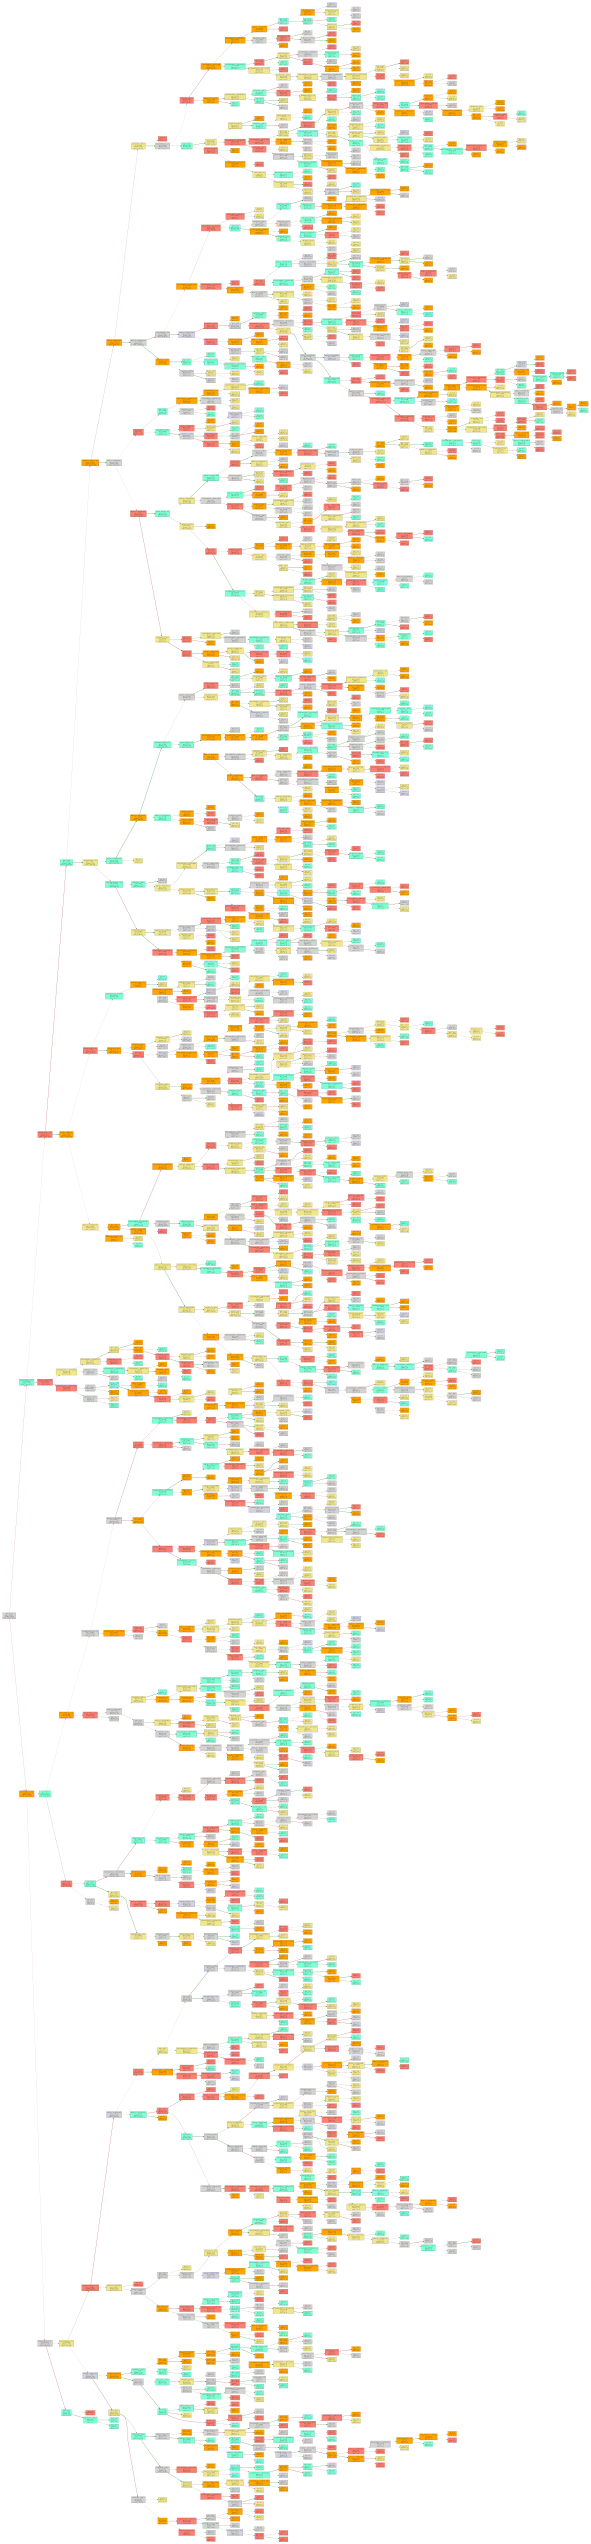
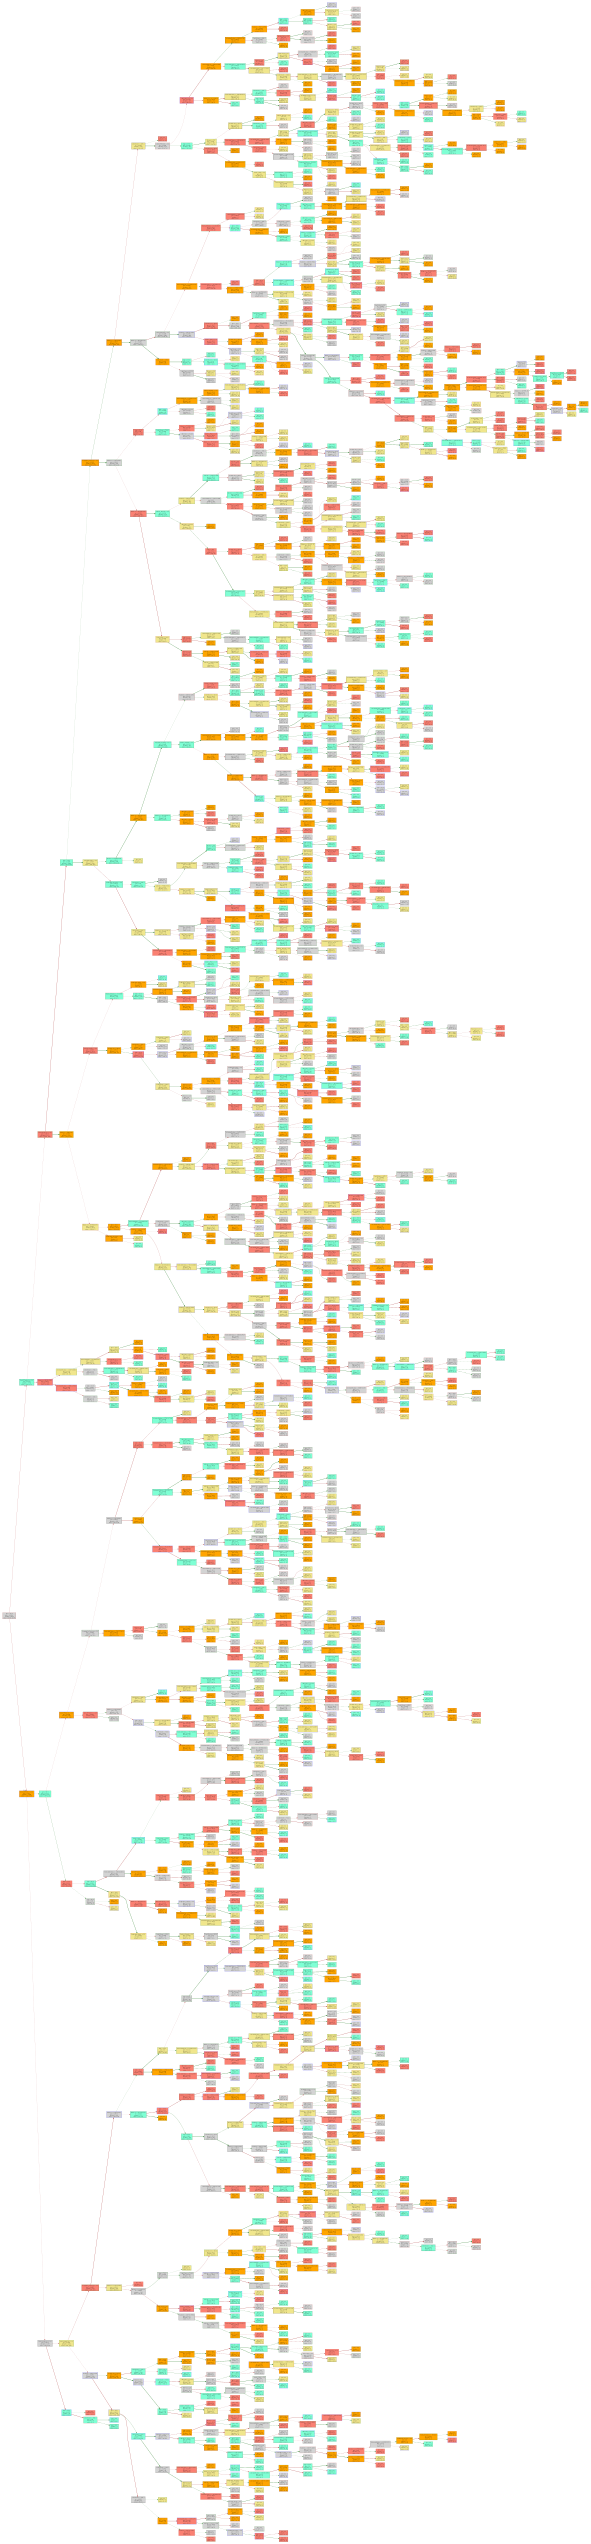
none -> (138, 996)
(150, 2062) -> (150, 2062)
(186, 2421) -> (199, 2428)
